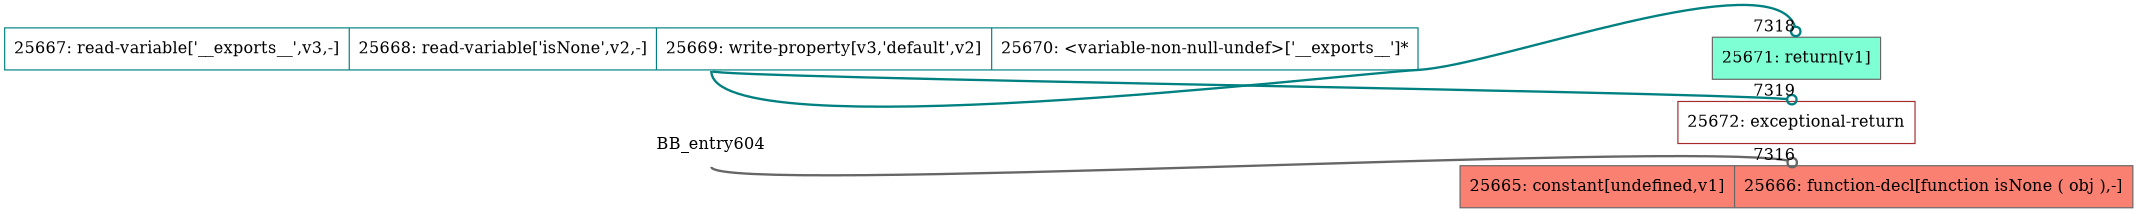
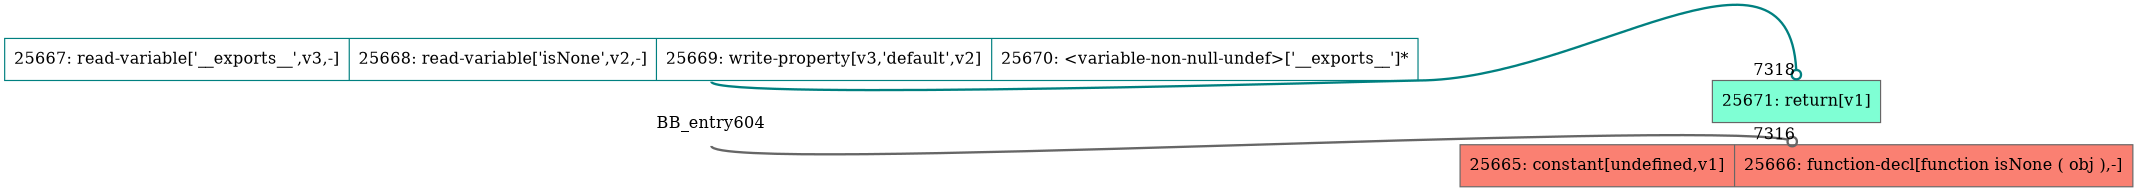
(1796, 123) -> none
